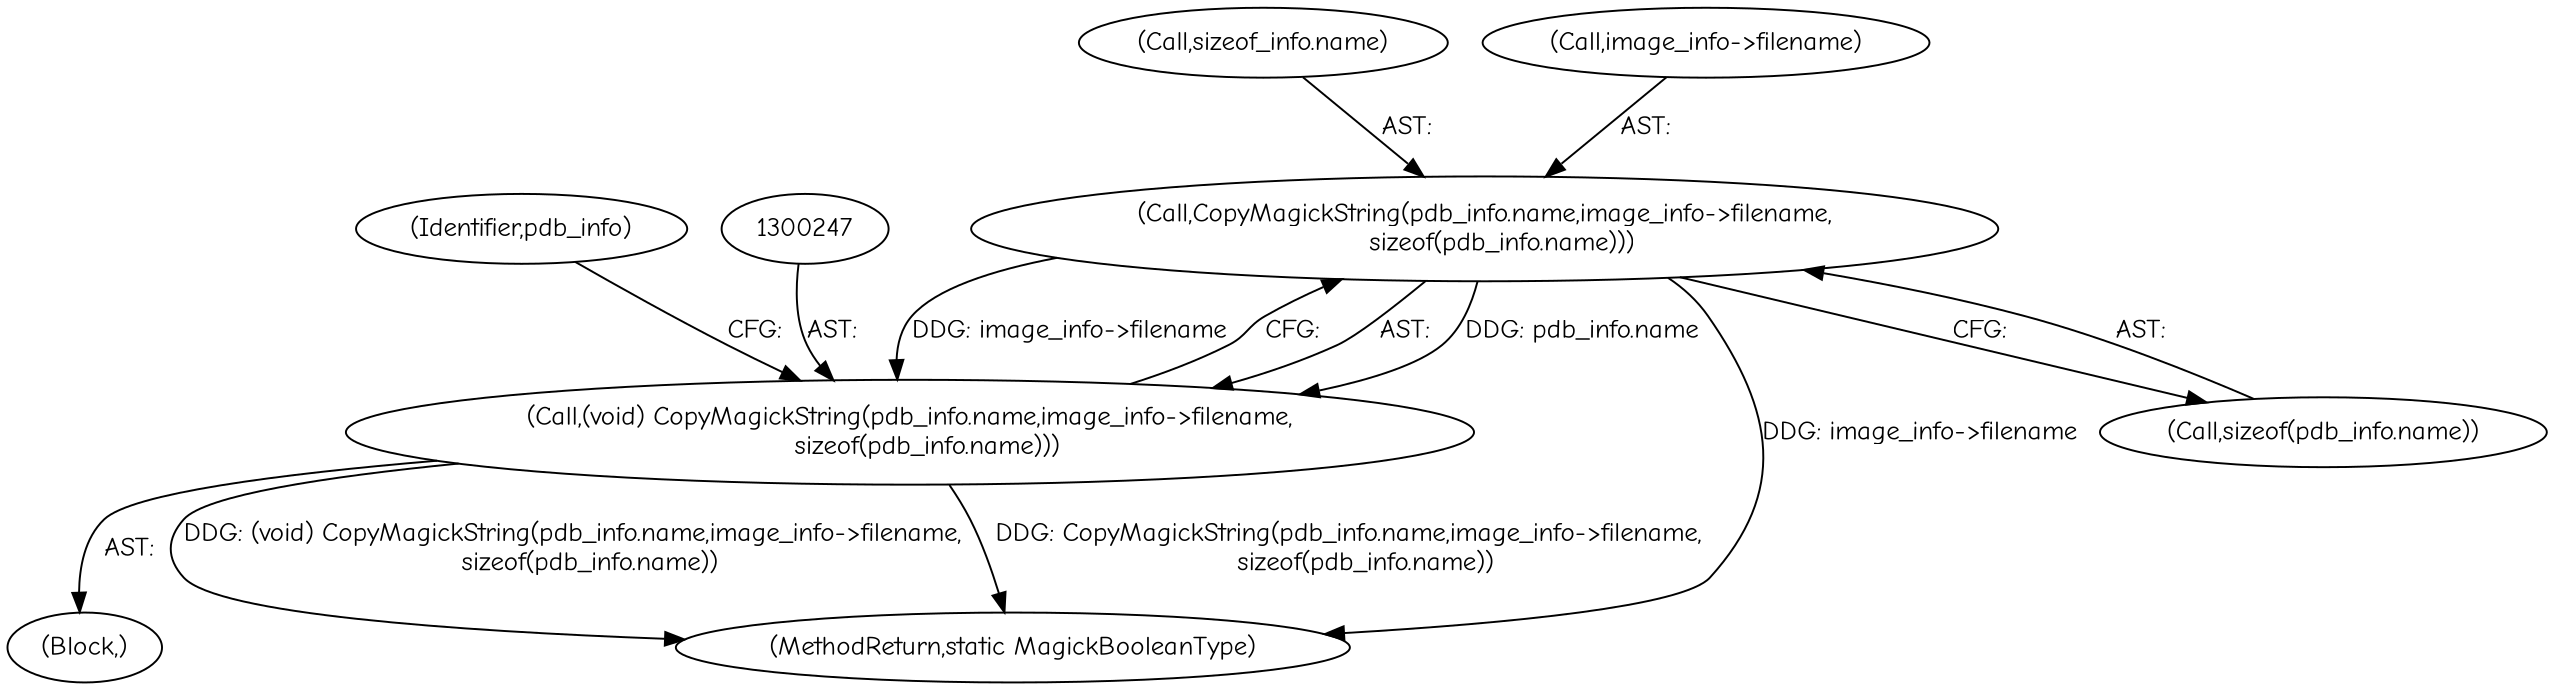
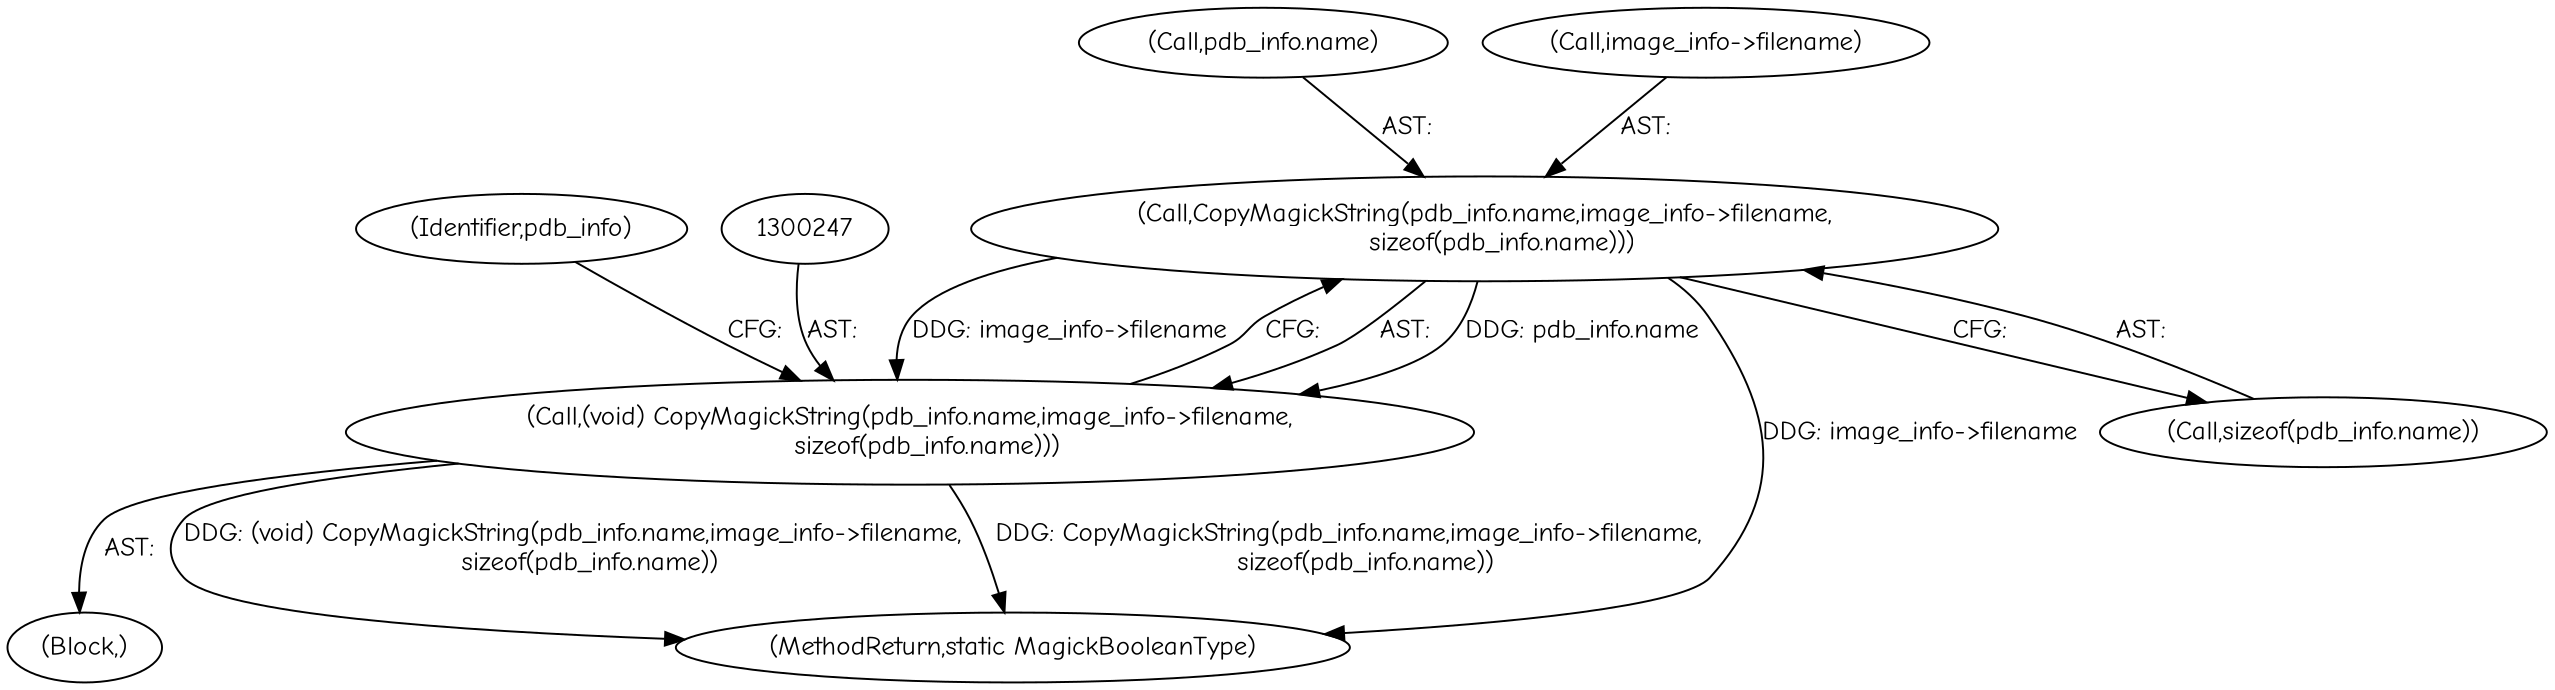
(1263, 43) -> (1263, 43)
